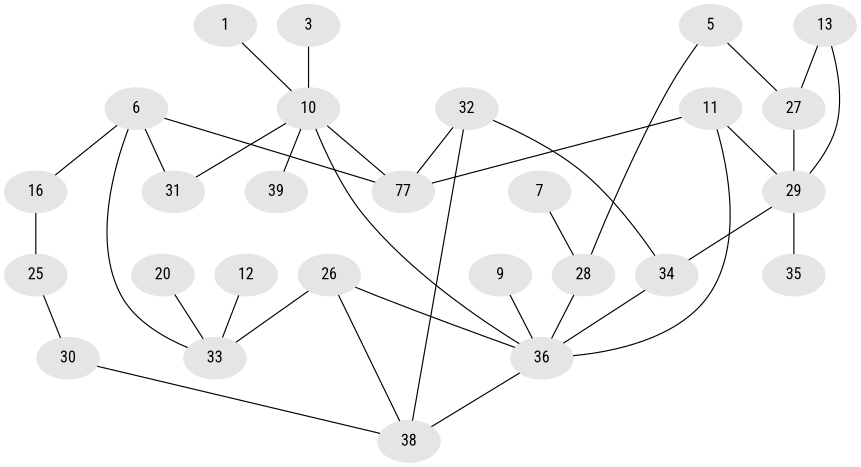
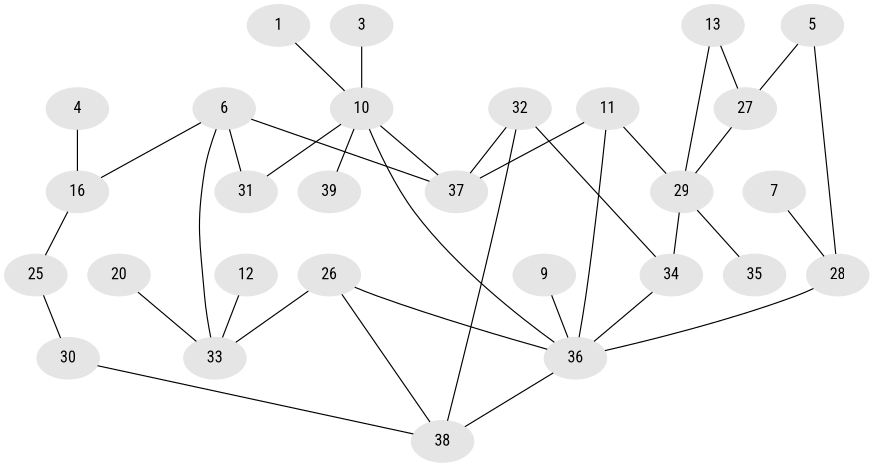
none -> (77, 109)
(403, 192) -> (456, 192)
